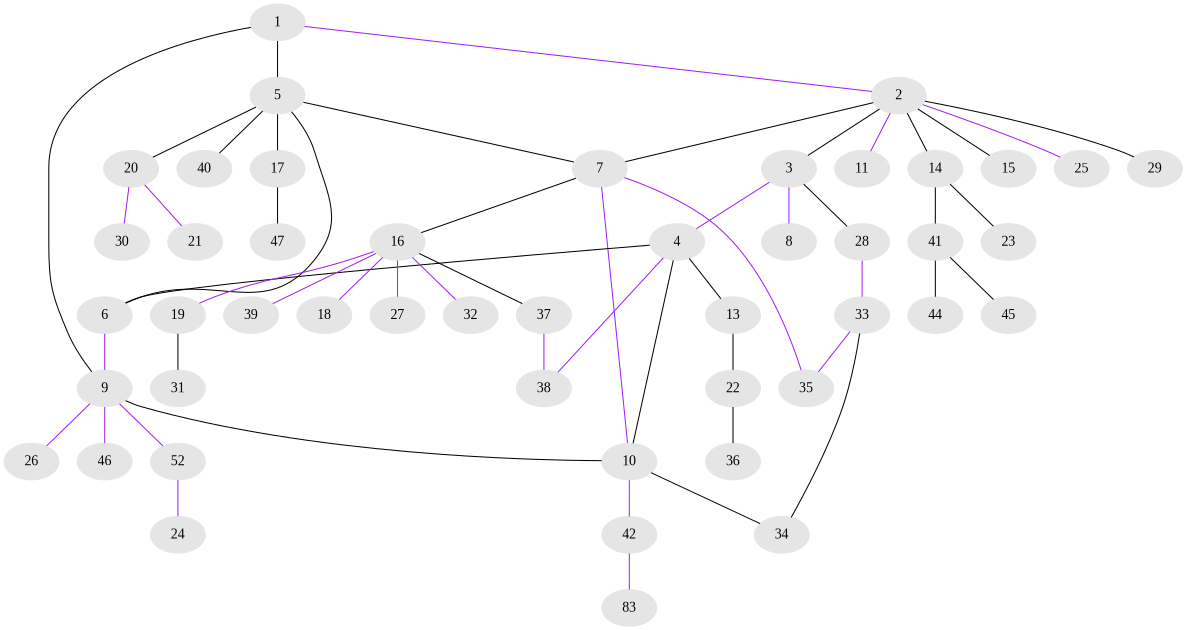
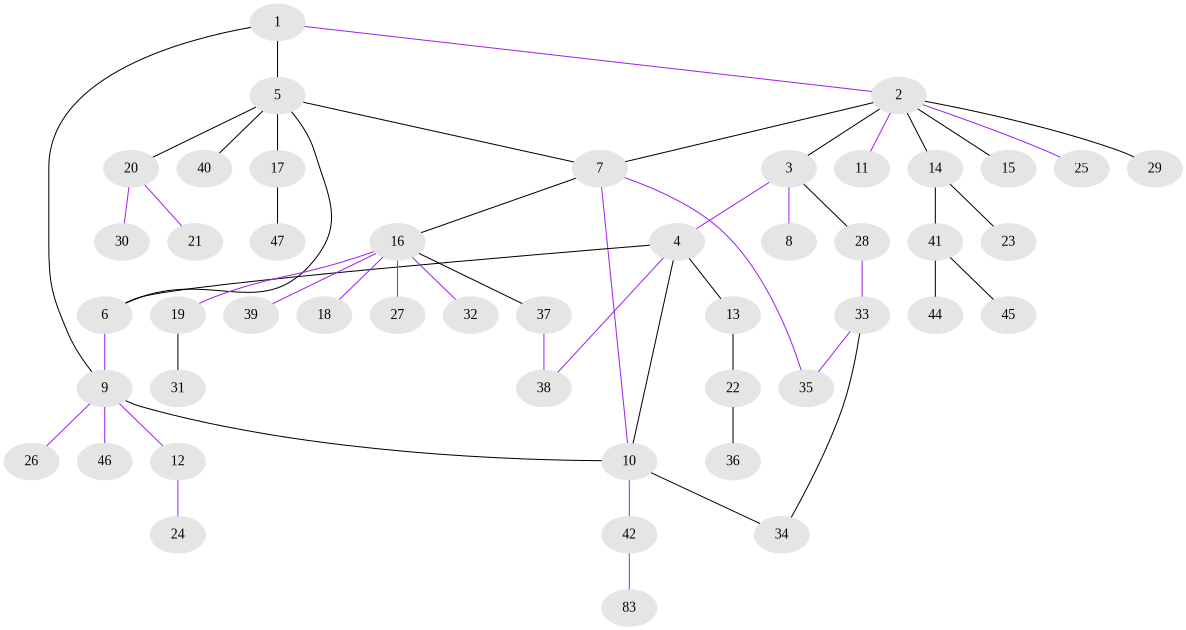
(178, 462) -> (178, 462)
